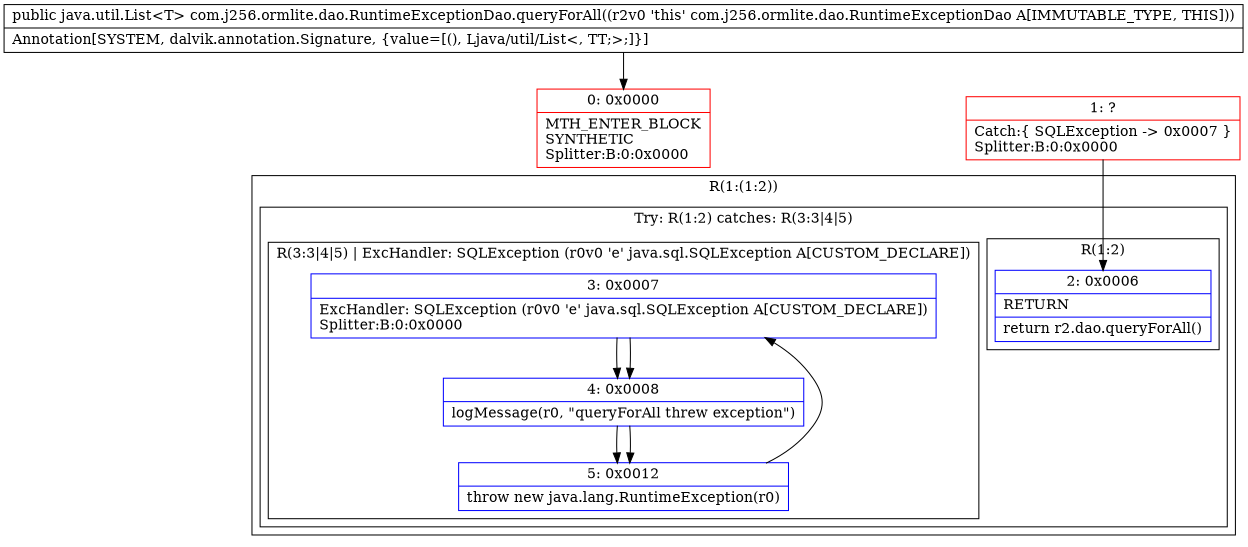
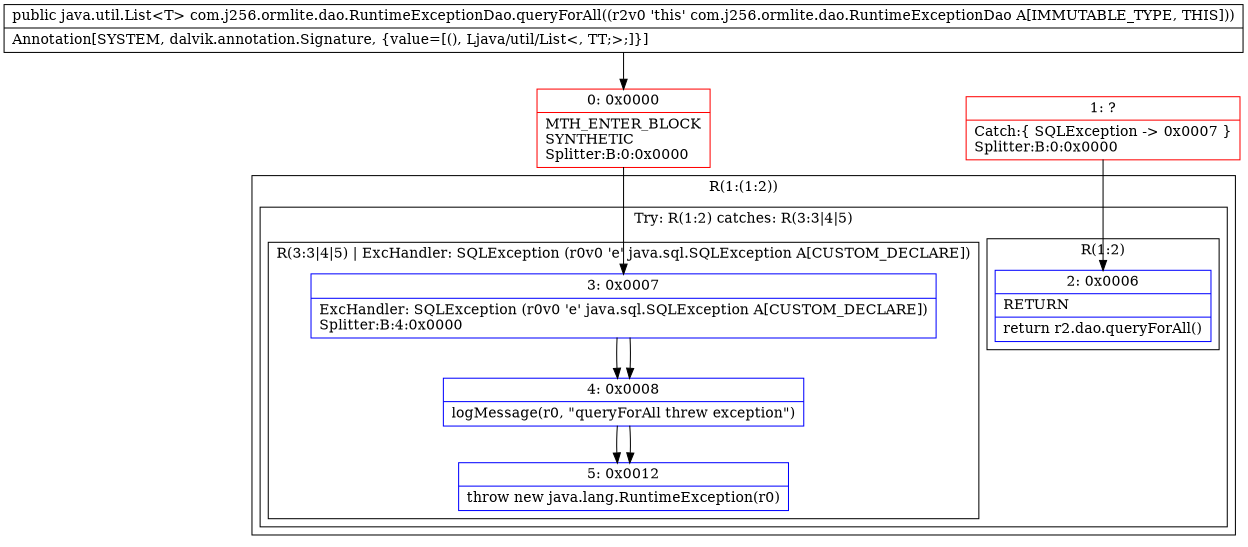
(391, 325) -> (391, 325)
(822, 406) -> (624, 215)
